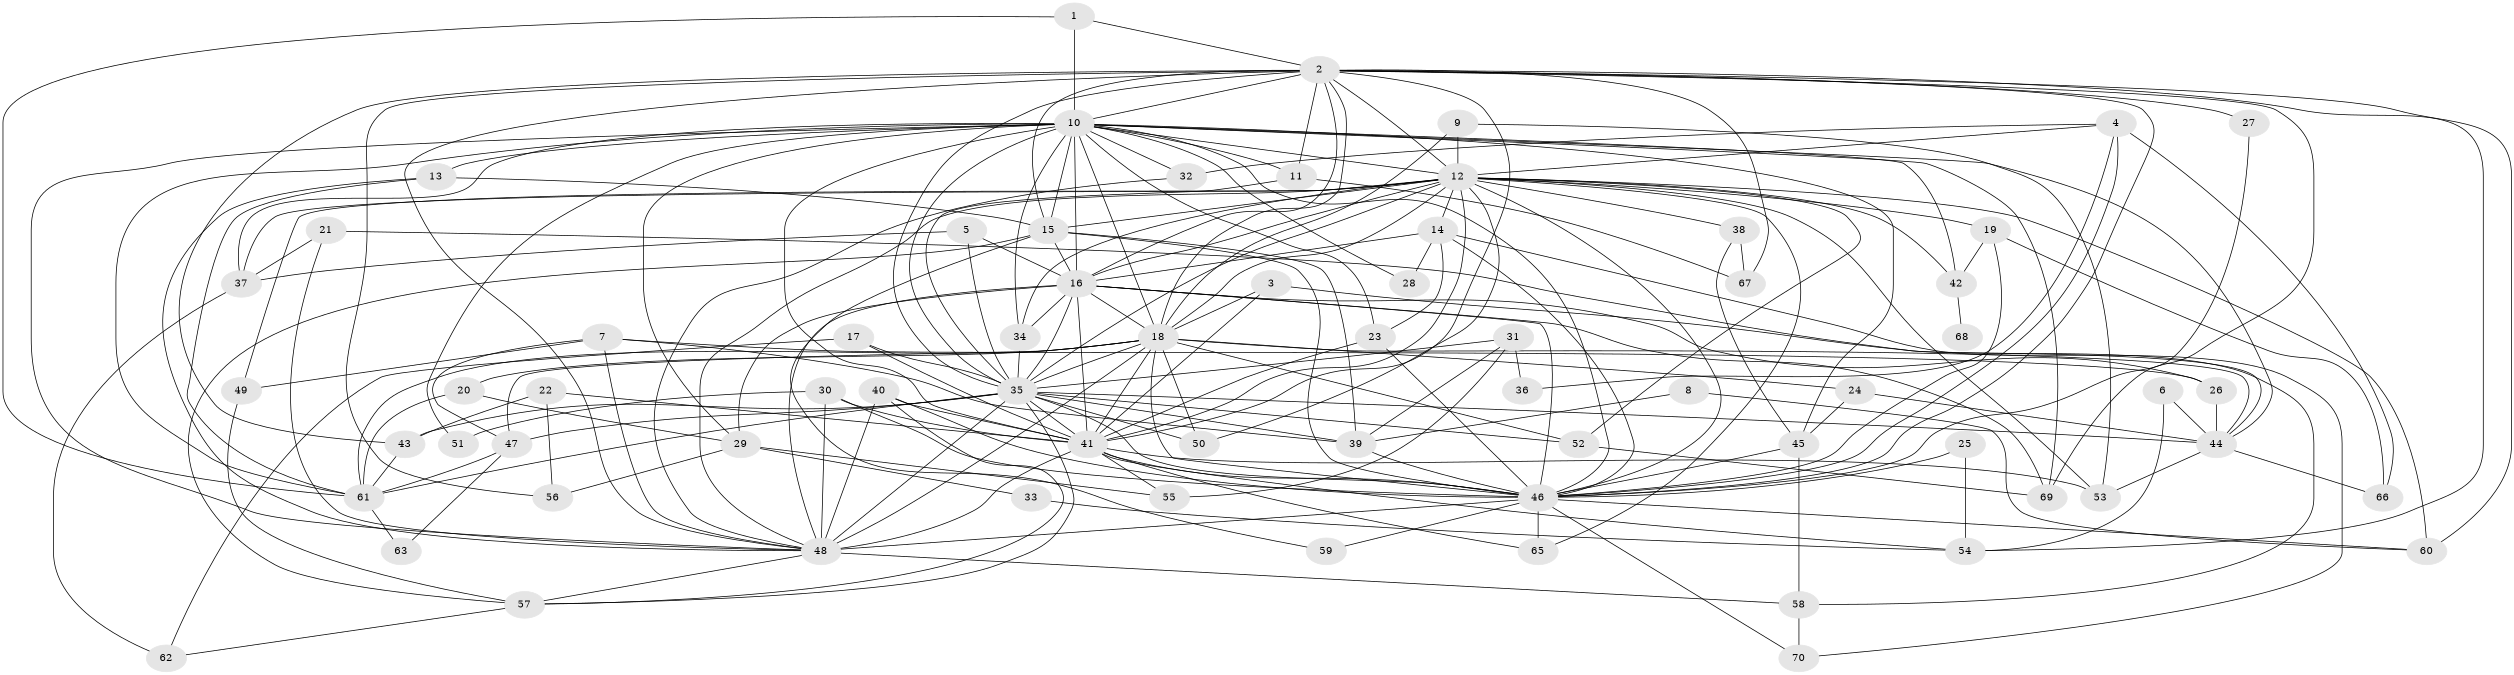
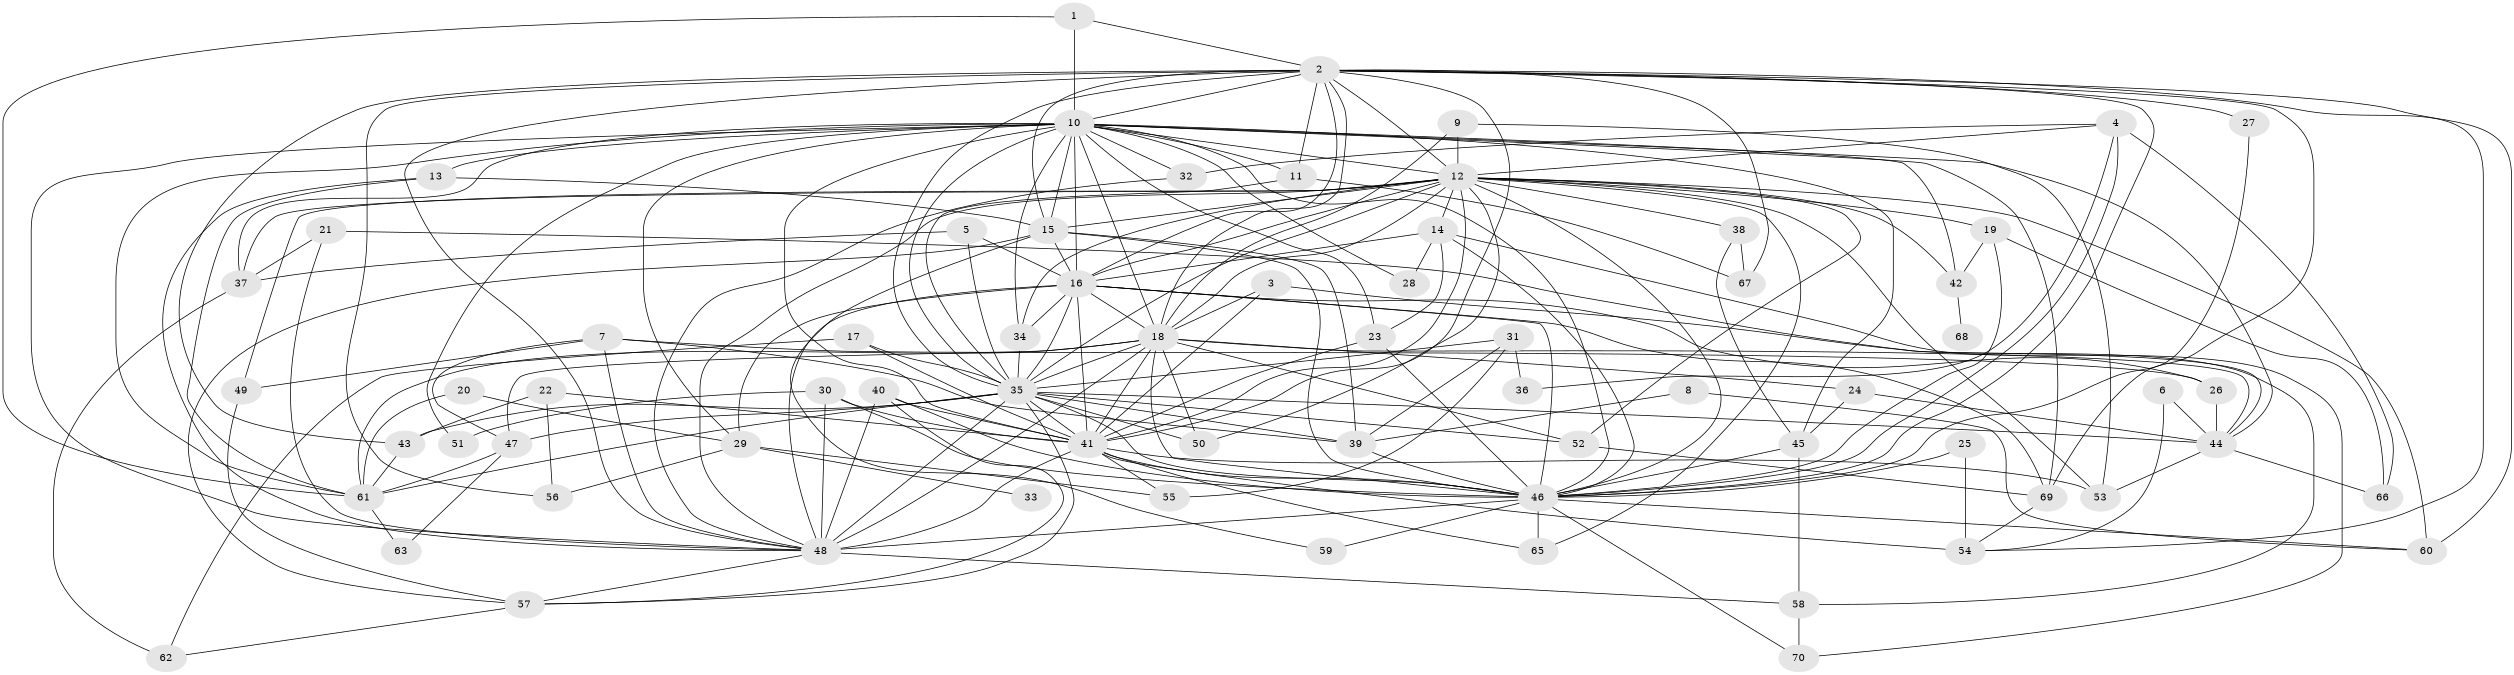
(809, 357) -> none
(1498, 533) -> (2011, 521)
